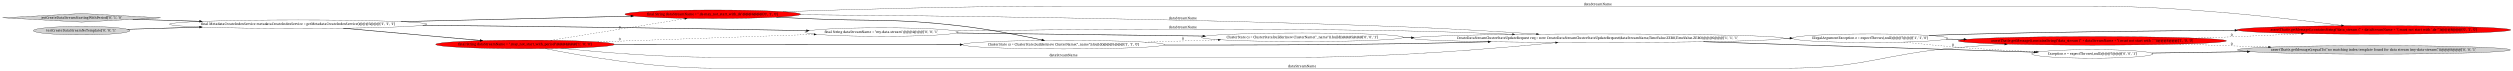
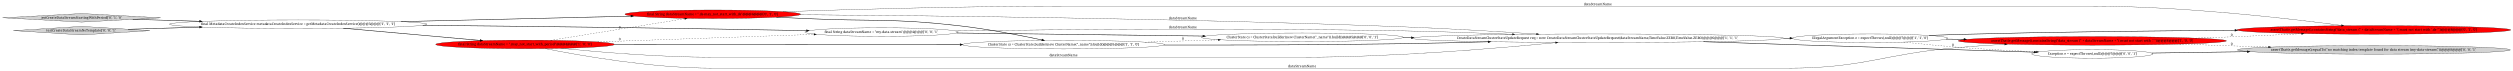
(82, 31) -> (82, 31)
